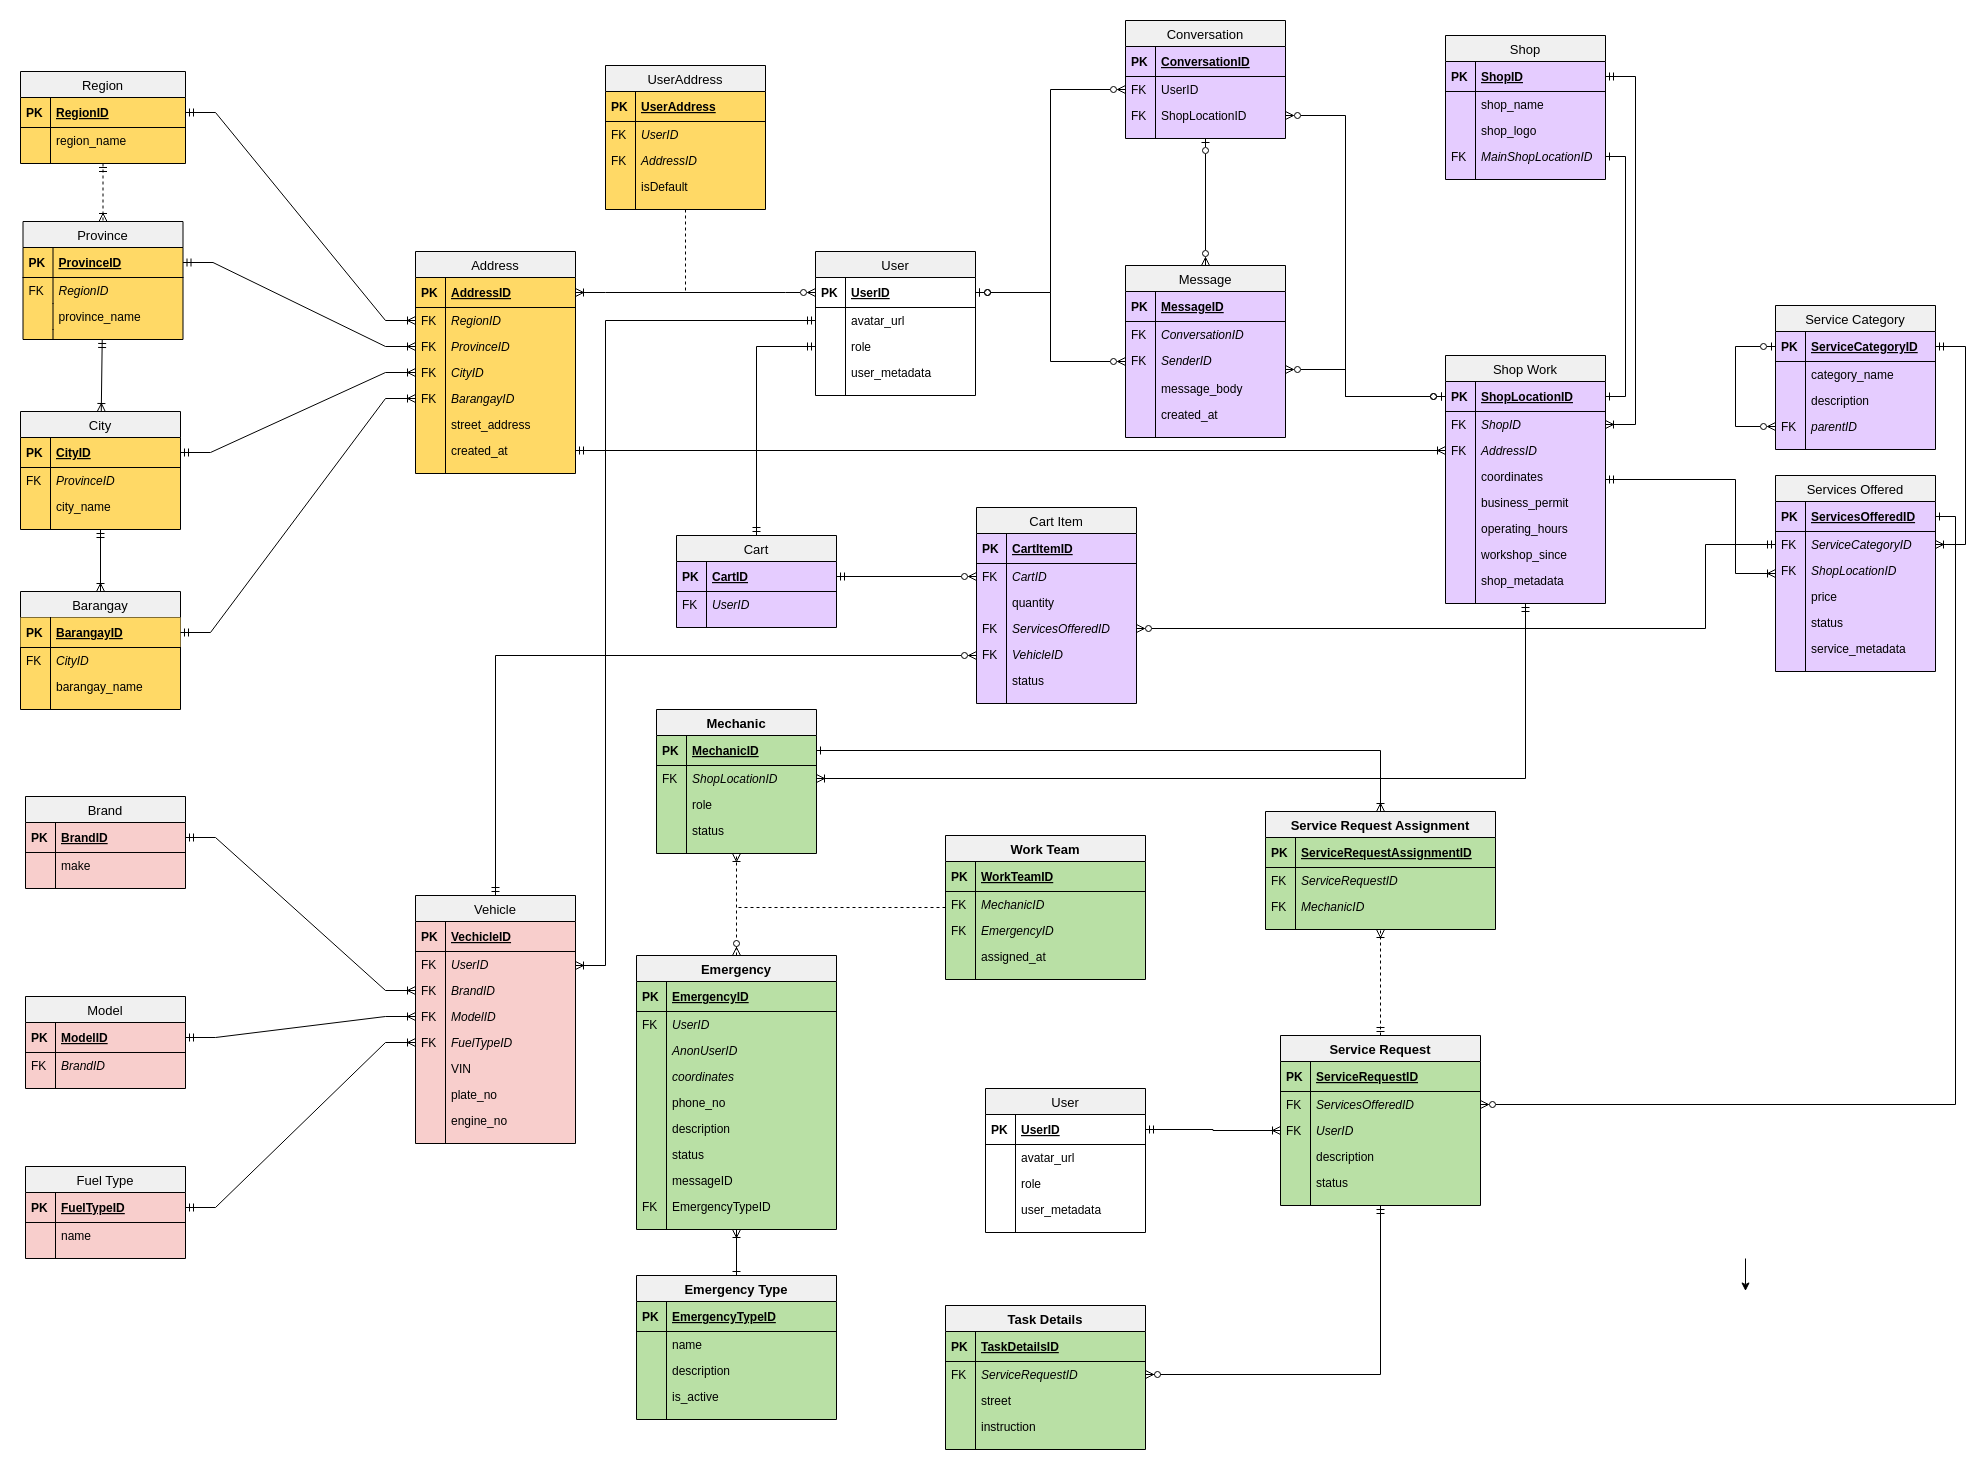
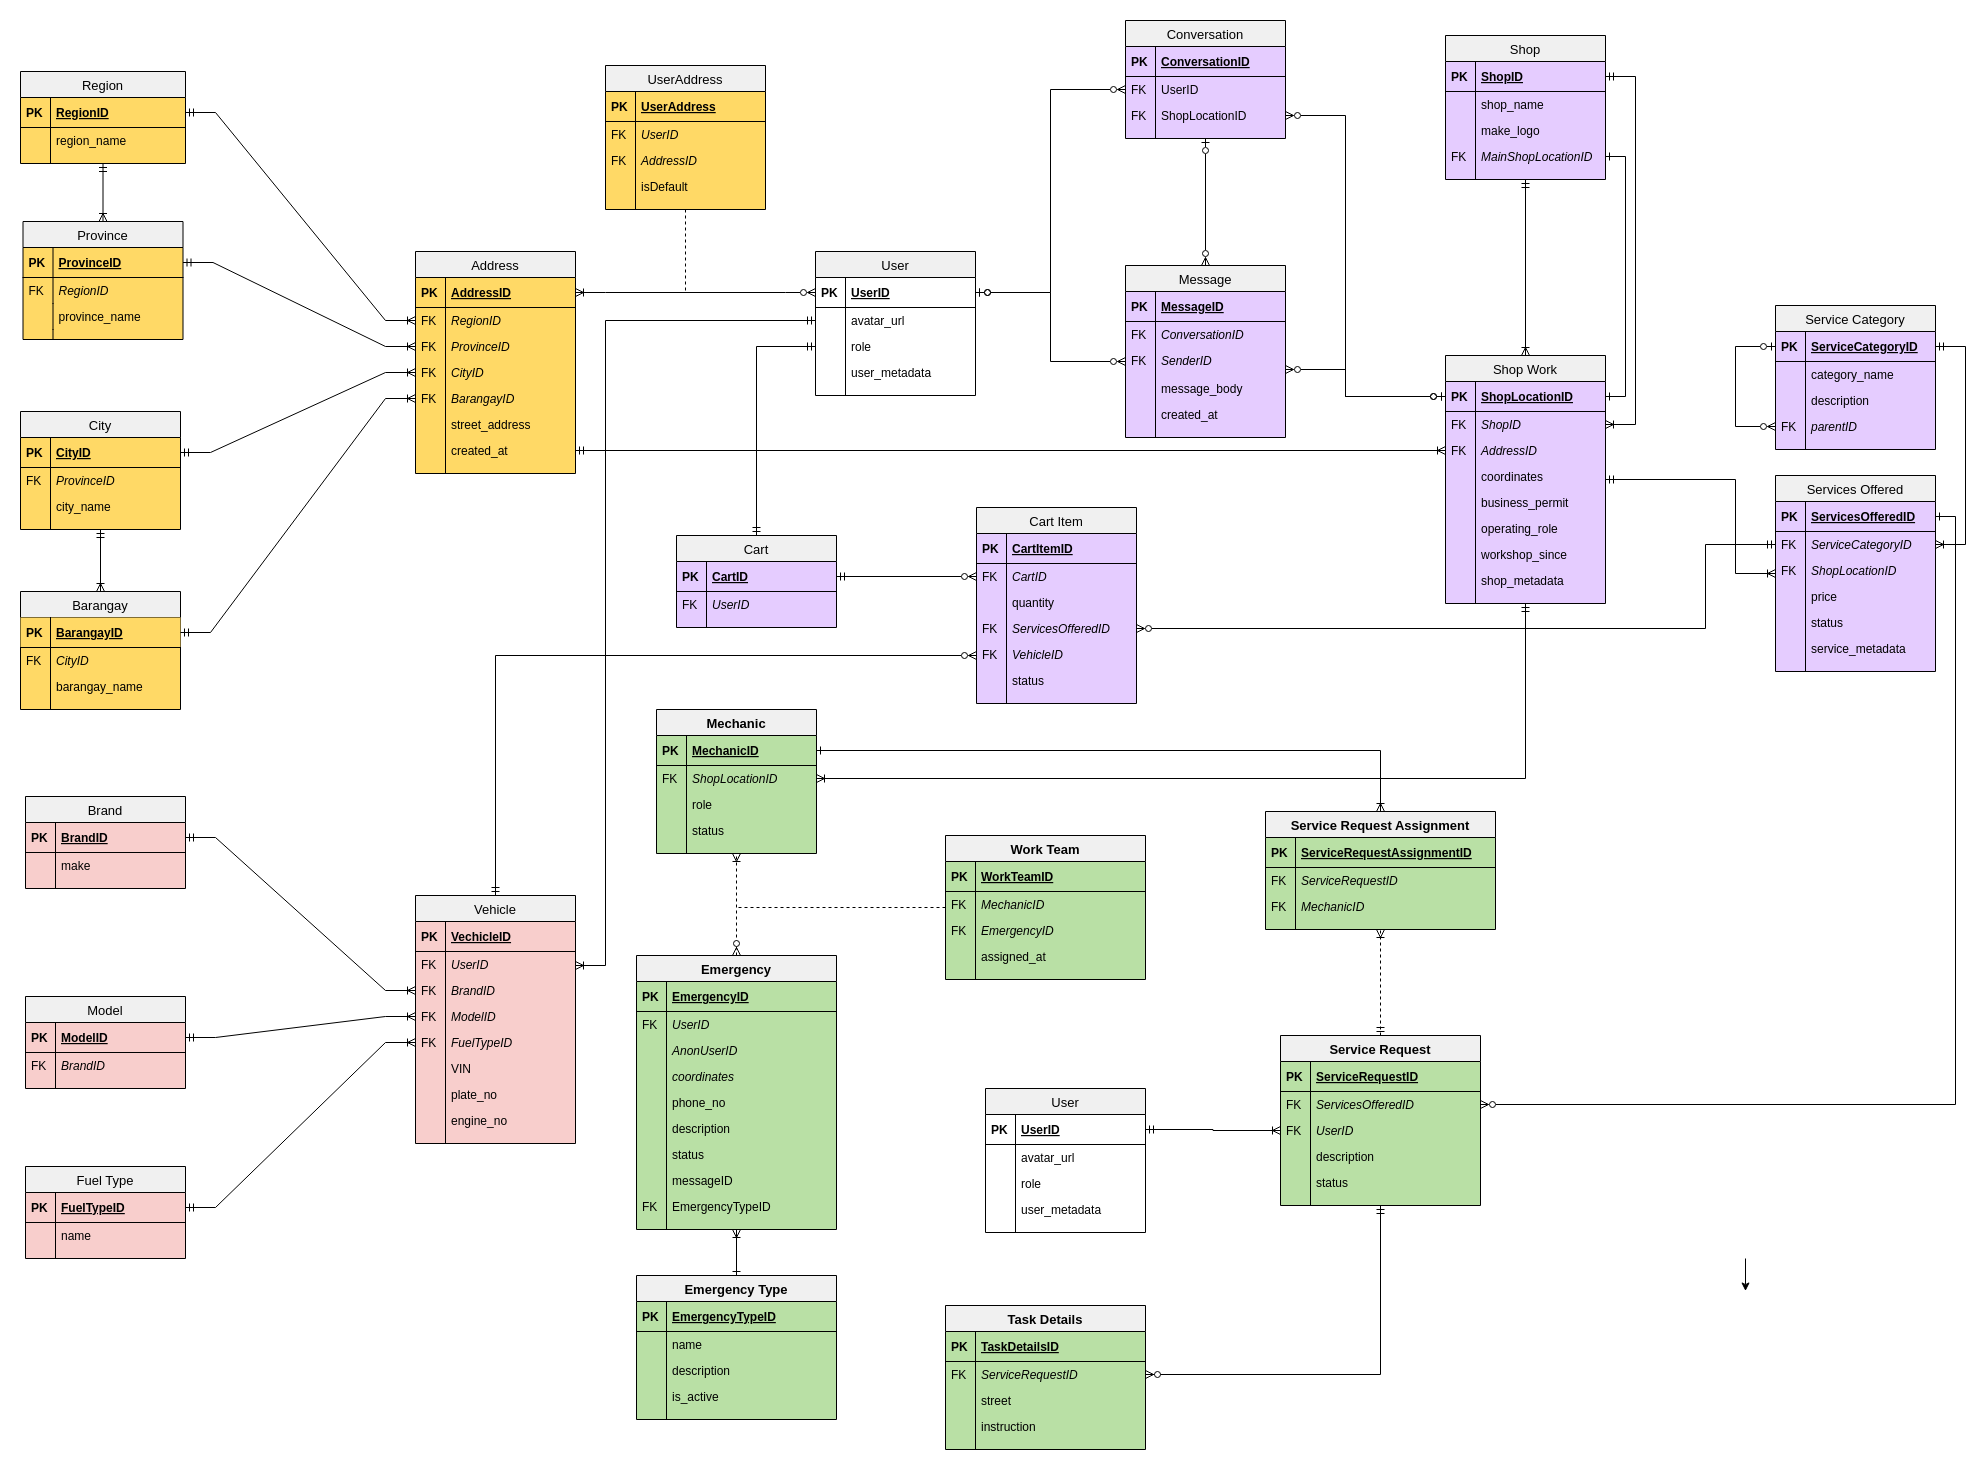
(1510, 131) -> (1510, 131)
(103, 192) -> (103, 192)
none -> (1526, 269)
(102, 377) -> none
(1530, 529) -> (1525, 529)
